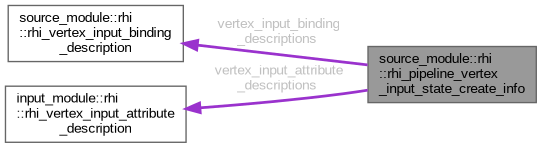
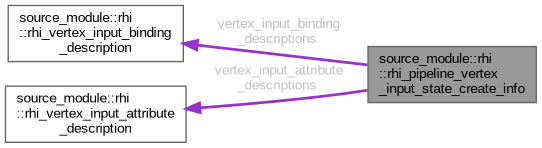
(96, 114) -> (96, 114)
